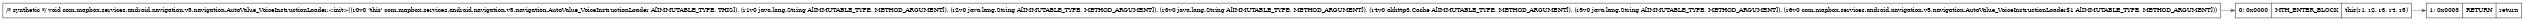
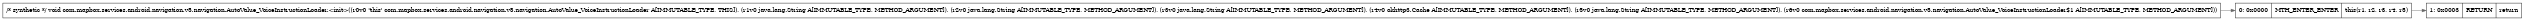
(2307, 10) -> (2307, 10)
